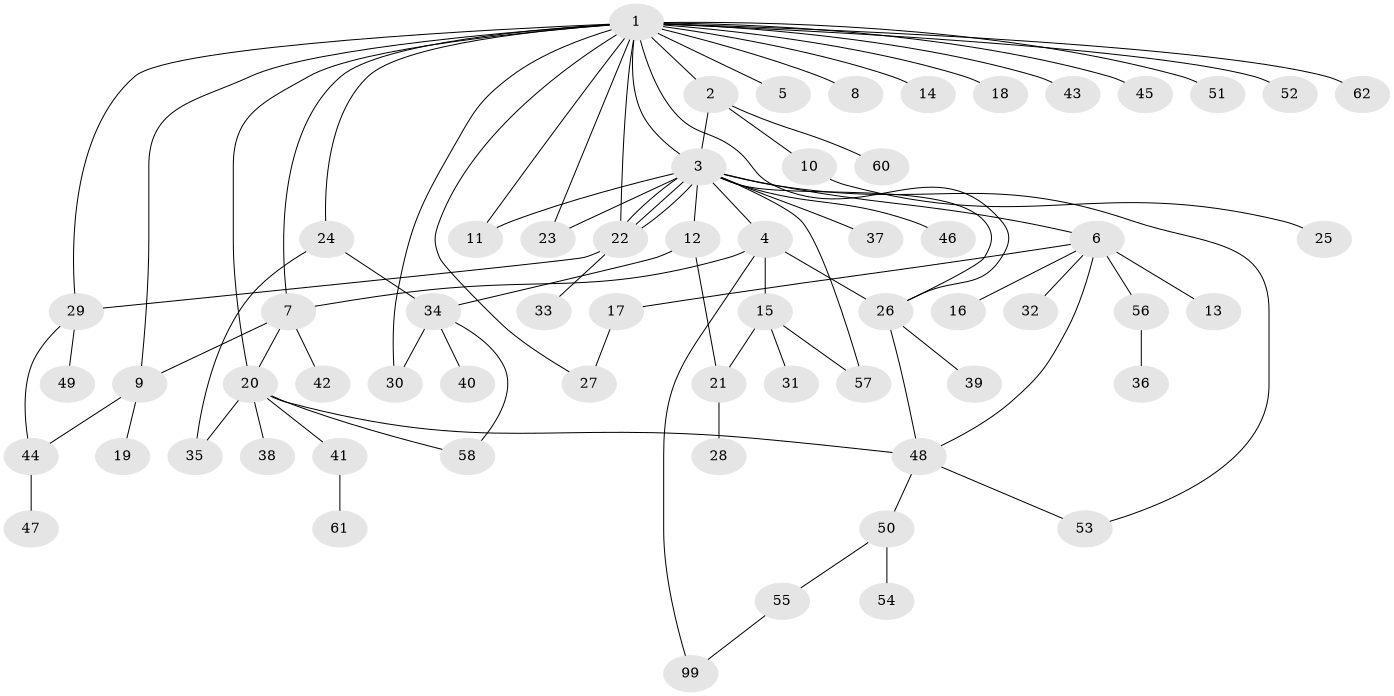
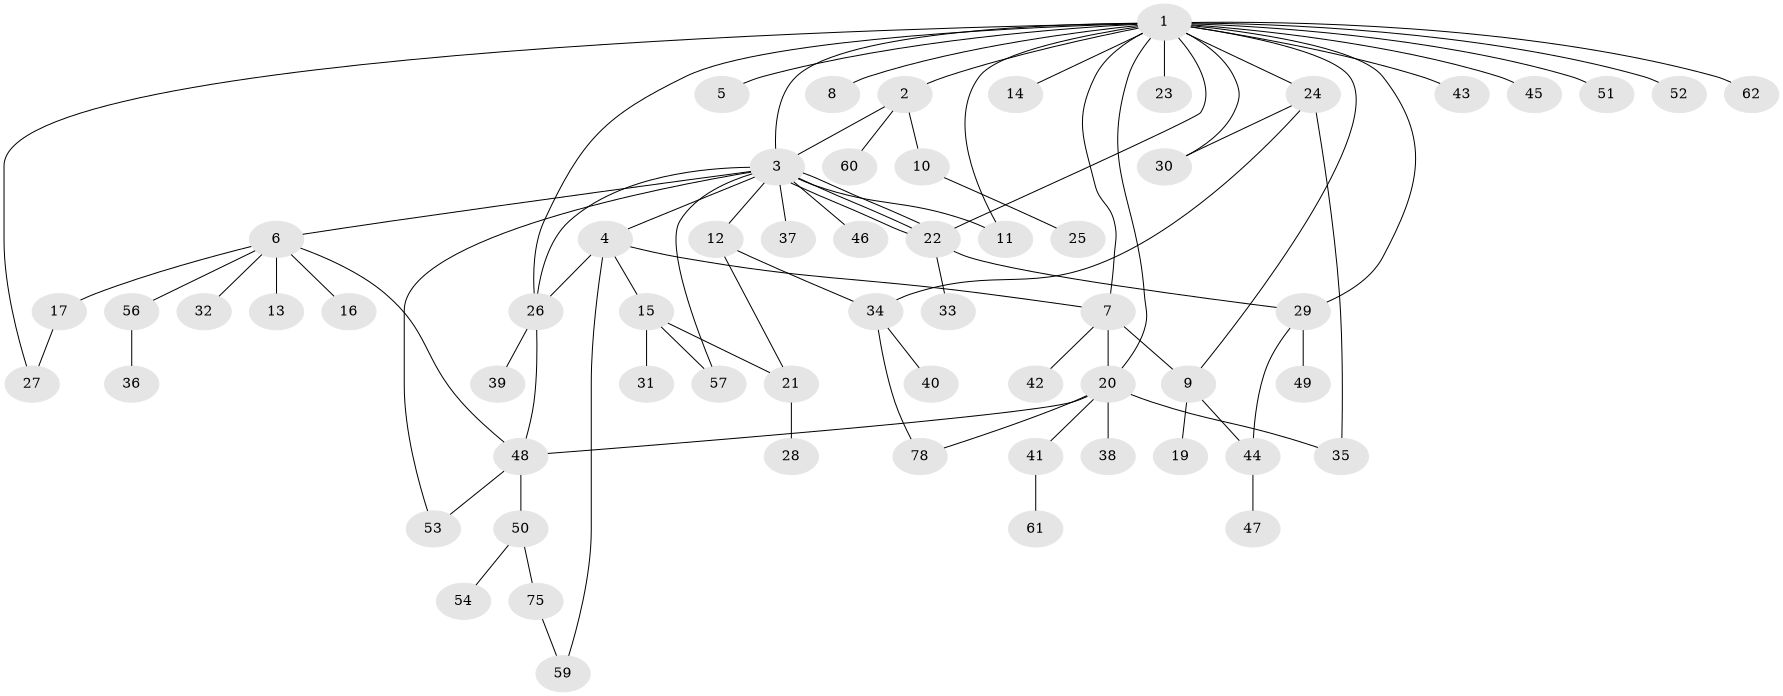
(1001, 95) -> none
(628, 201) -> none
(414, 348) -> (1239, 131)
(468, 457) -> (920, 457)
(782, 601) -> (536, 601)
(691, 674) -> (563, 674)
